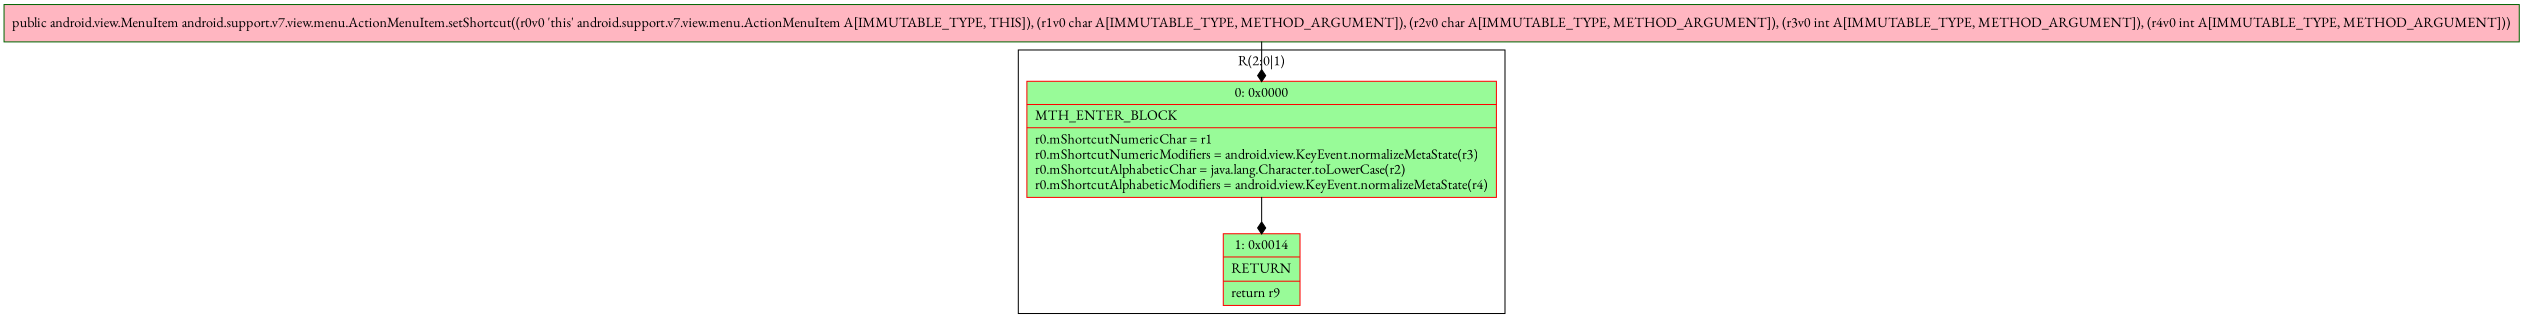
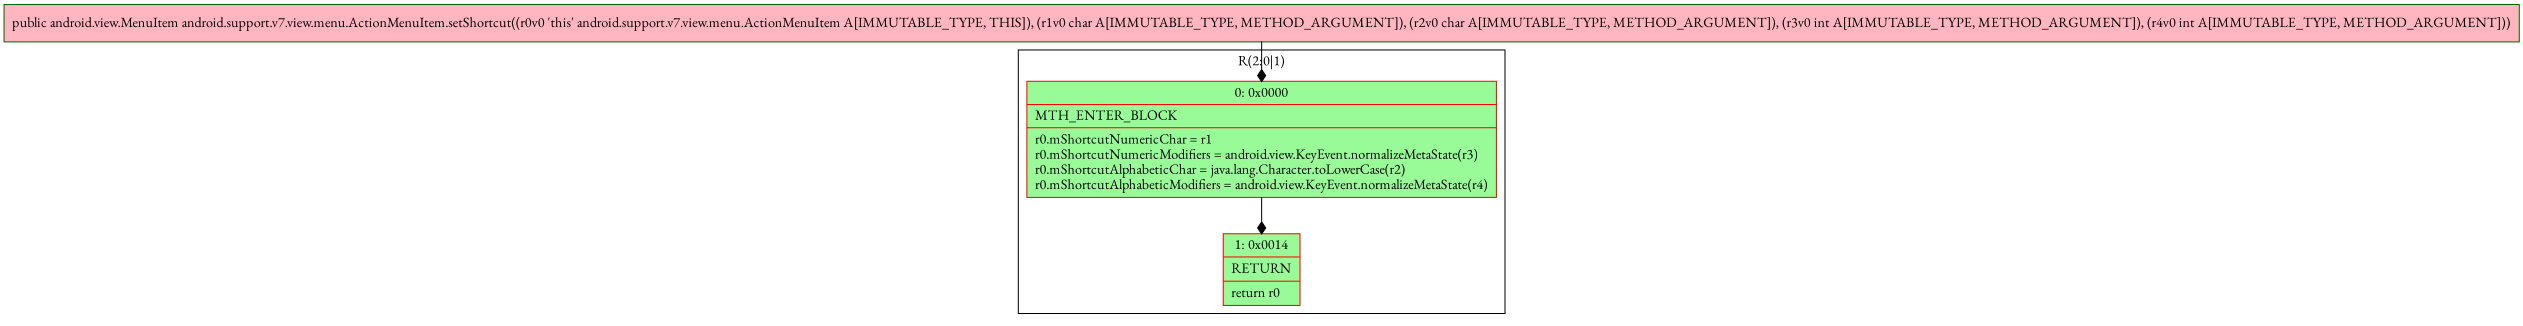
(1256, 293) -> (1256, 293)
